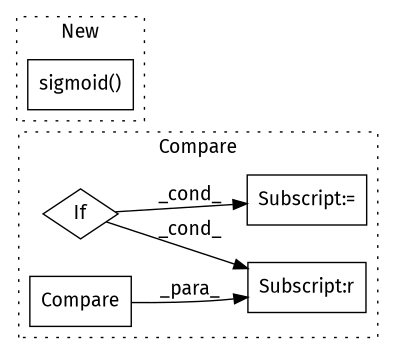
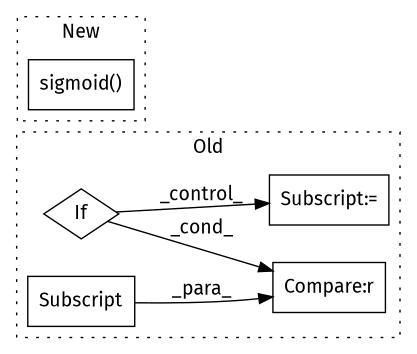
(198, 148) -> (208, 148)
(190, 195) -> (202, 195)
(307, 288) -> (329, 288)
(81, 301) -> (81, 301)
